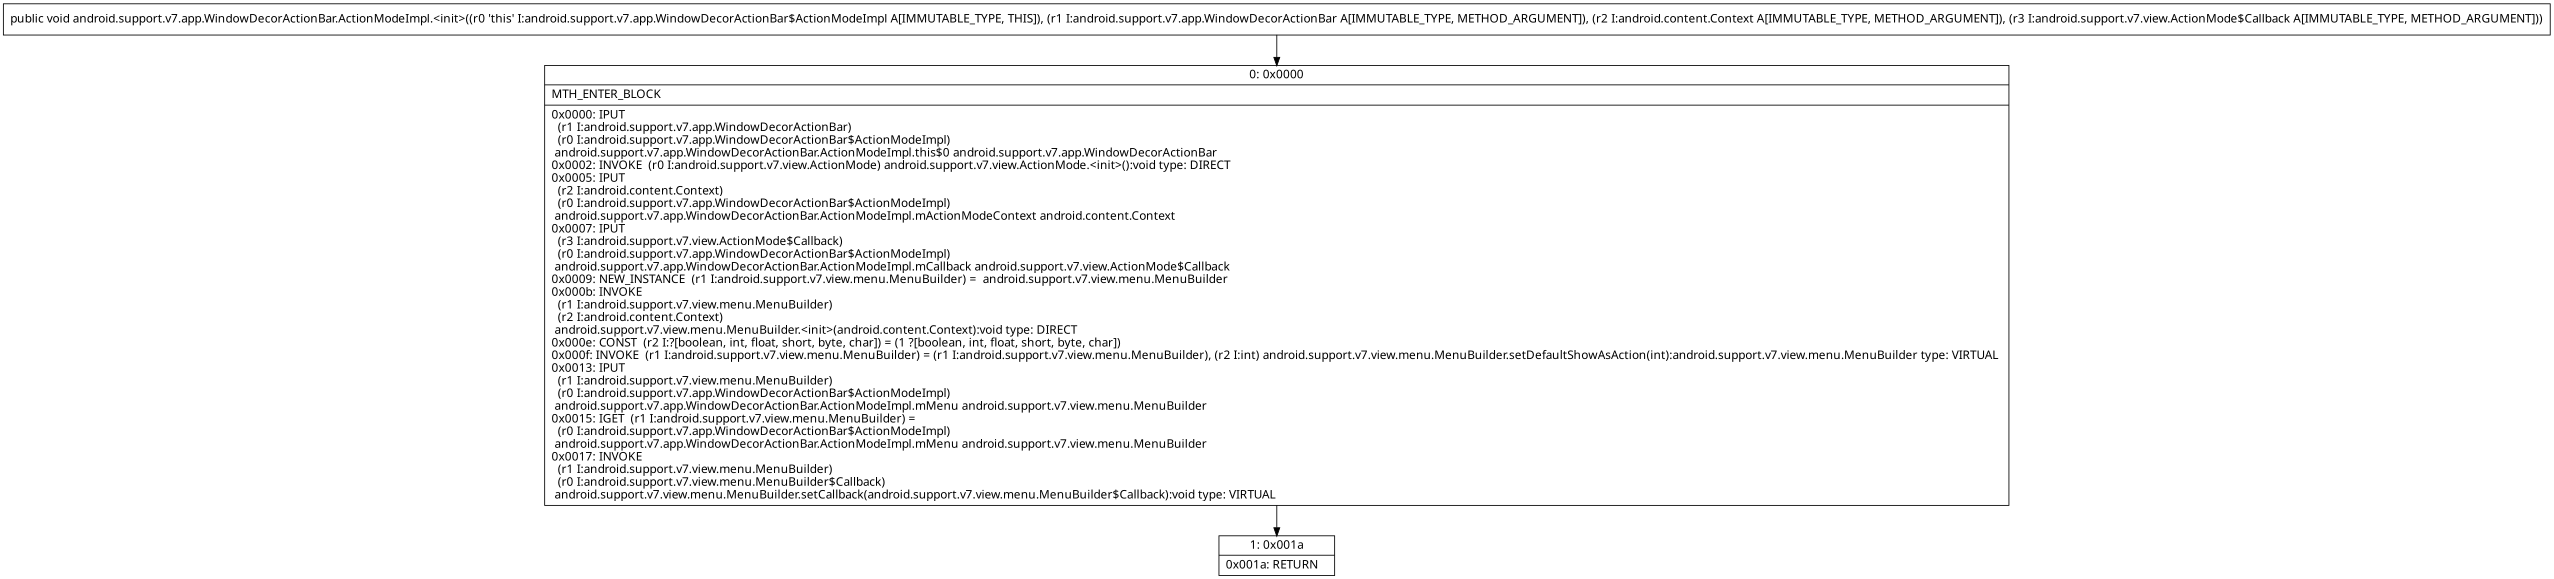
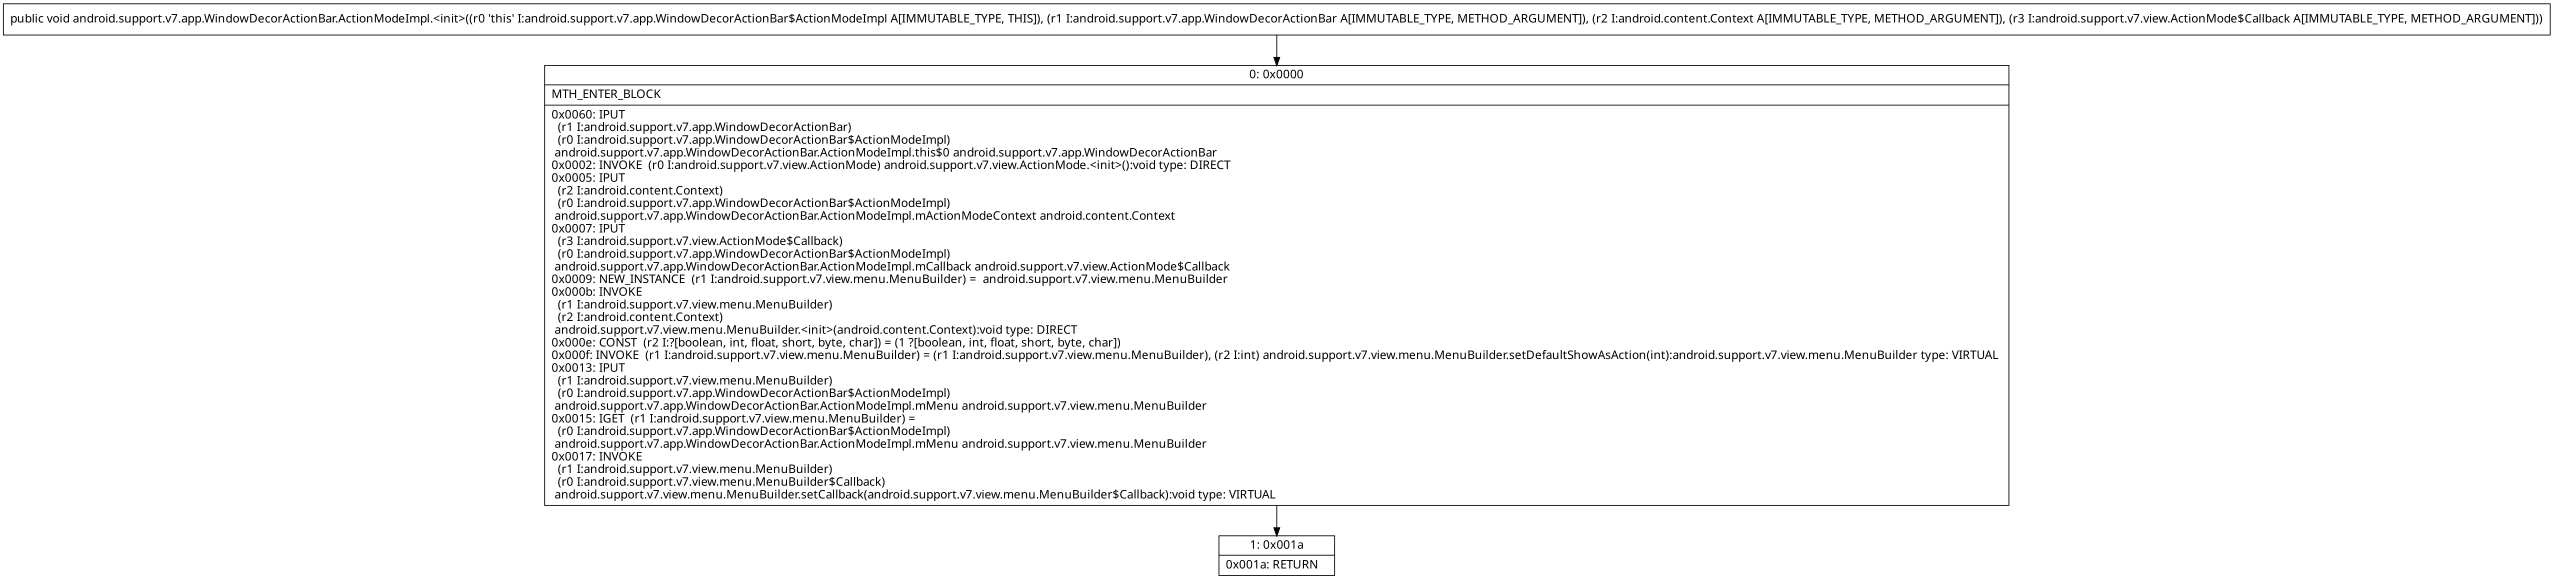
(592, 115) -> (592, 115)
